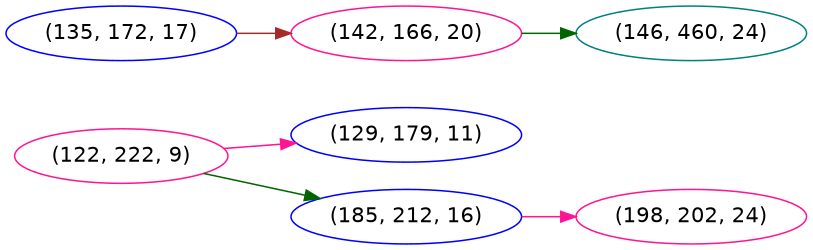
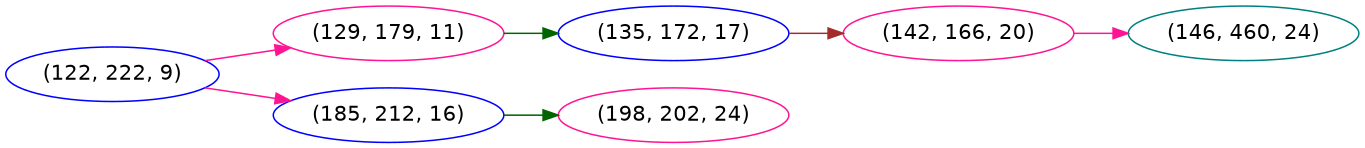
none -> (523, 33)
(541, 33) -> (1093, 33)
(406, 135) -> (389, 33)
(121, 156) -> (112, 74)
(254, 184) -> (240, 93)
(541, 217) -> (523, 115)
